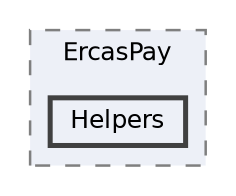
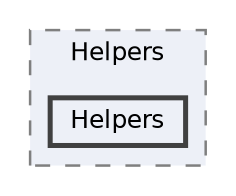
(118, 54) -> (118, 54)
